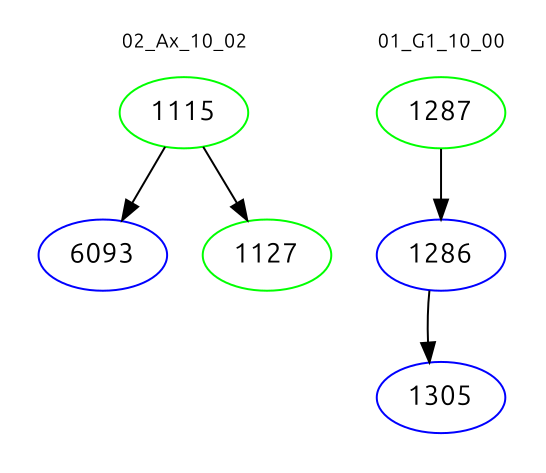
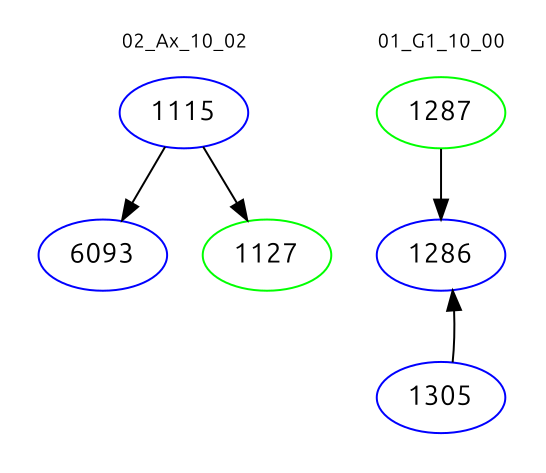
(184, 113) -> (184, 113)
(428, 316) -> (454, 337)
